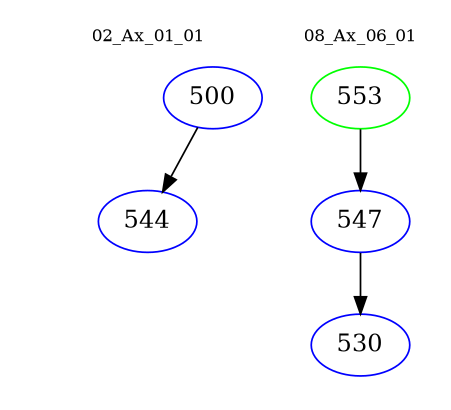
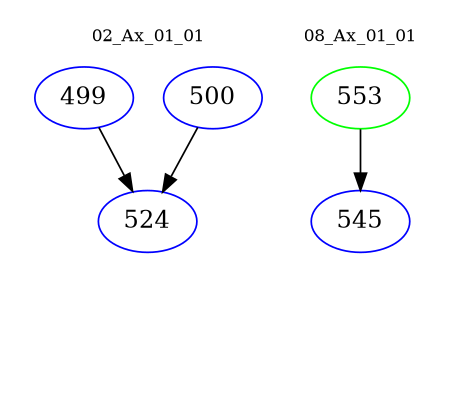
(360, 37) -> (360, 37)
none -> (84, 98)
(148, 221) -> (148, 221)
(360, 221) -> (360, 221)
(360, 345) -> none
